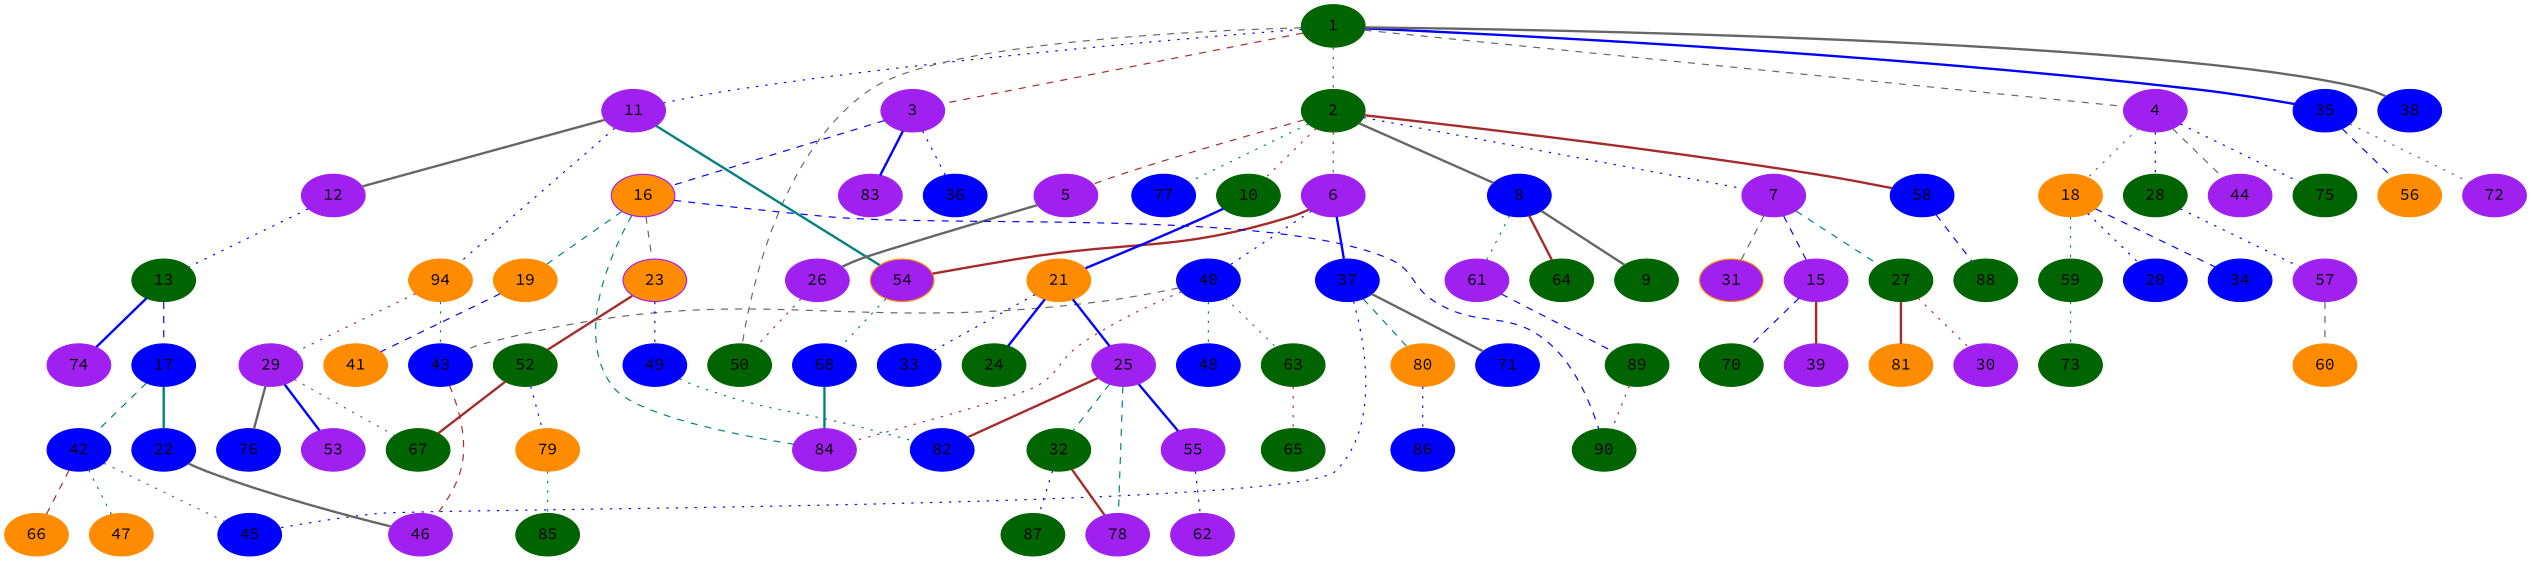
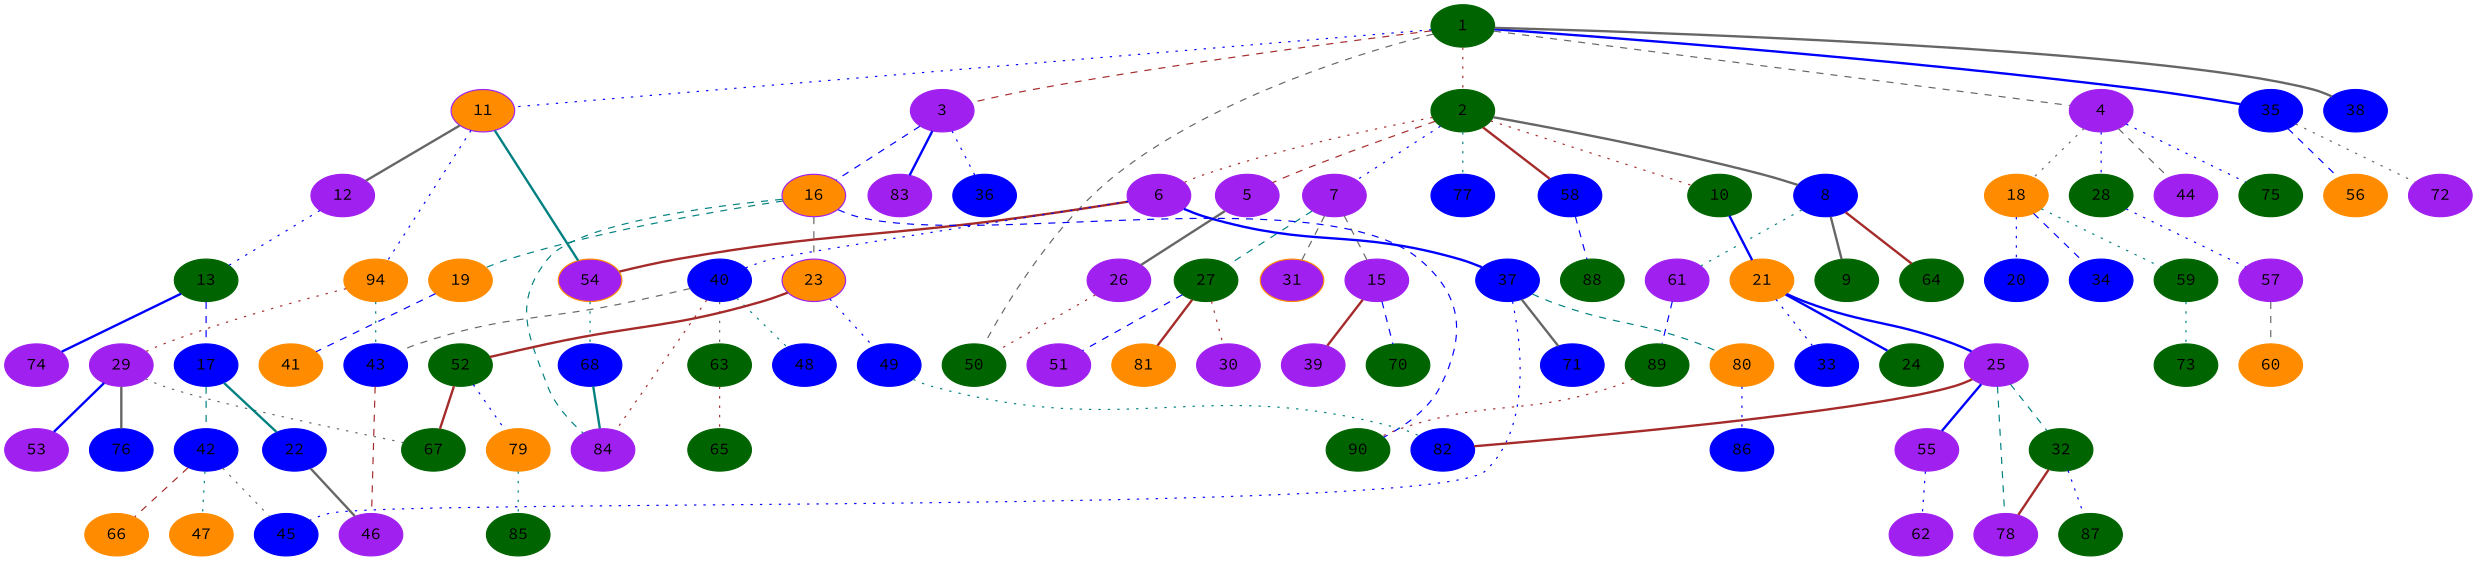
(634, 111) -> (483, 111)
(1795, 238) -> (1361, 248)
none -> (1059, 365)
